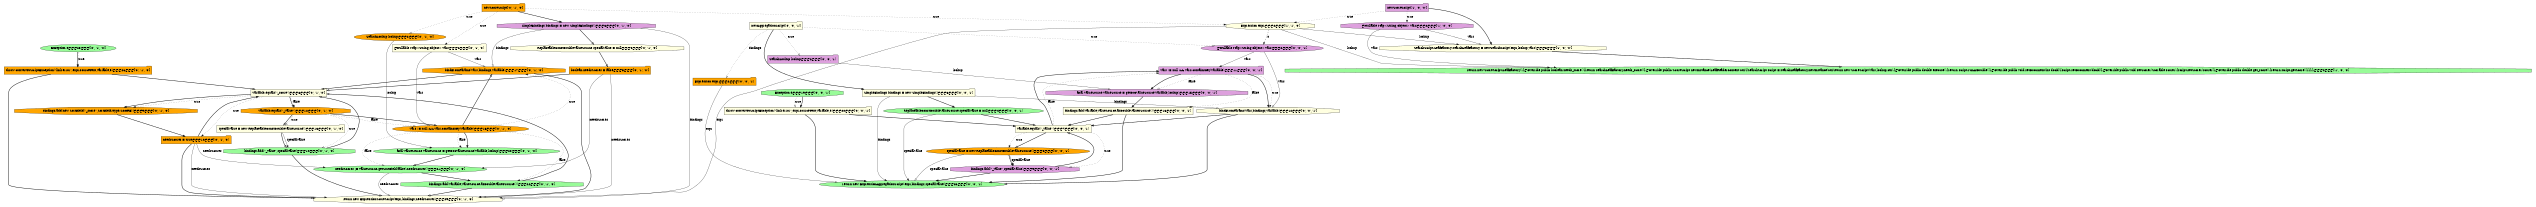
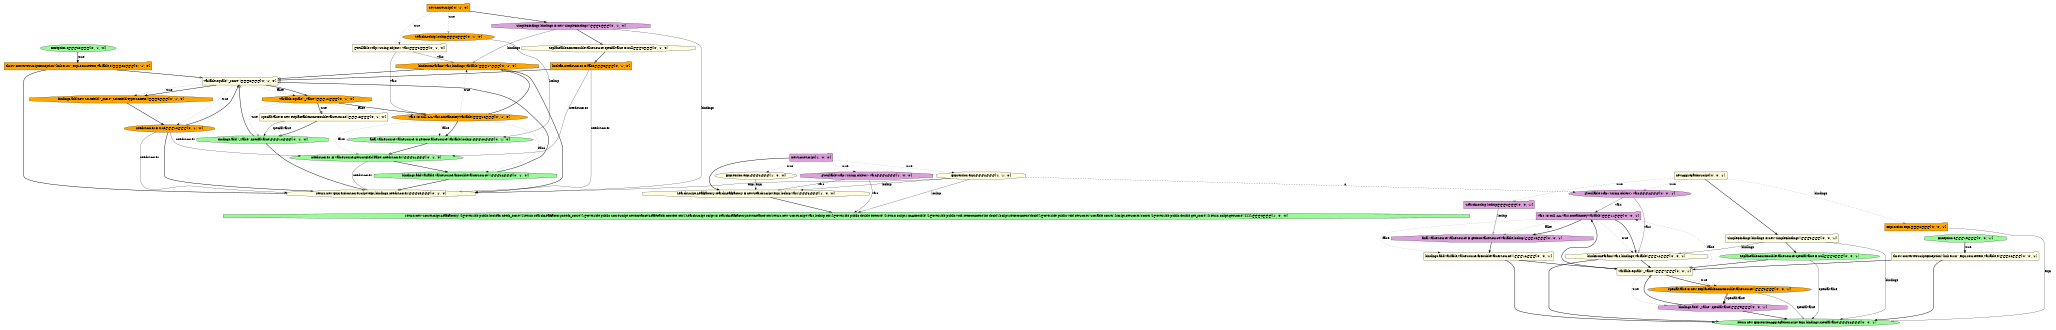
(875, 17) -> none
(196, 140) -> (169, 129)
none -> (756, 176)
